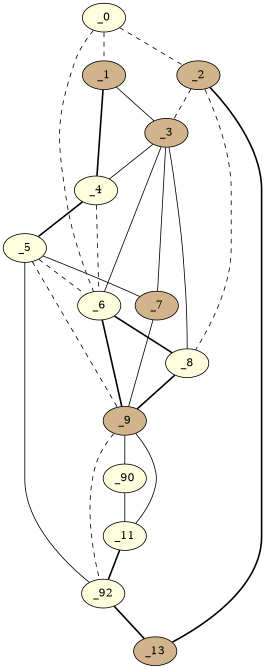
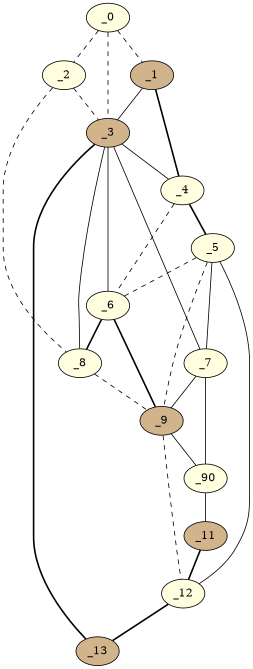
(198, 75) -> (64, 75)
(61, 160) -> (108, 75)
(157, 306) -> (206, 363)
(262, 377) -> (34, 389)
(156, 392) -> (121, 392)
none -> (206, 421)
(156, 478) -> none
(125, 536) -> (206, 536)
(103, 594) -> (183, 594)
